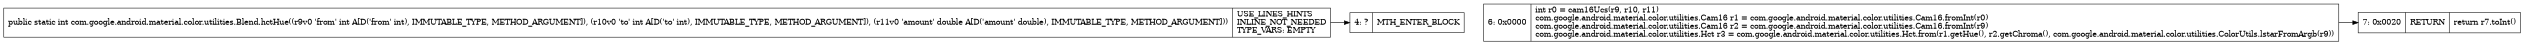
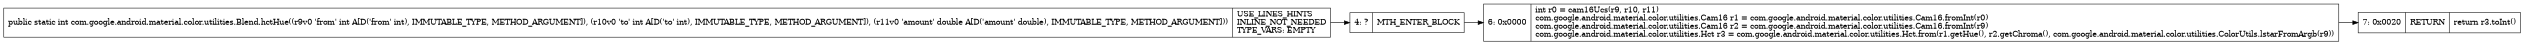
(2485, 22) -> (2485, 22)
none -> (1471, 23)
